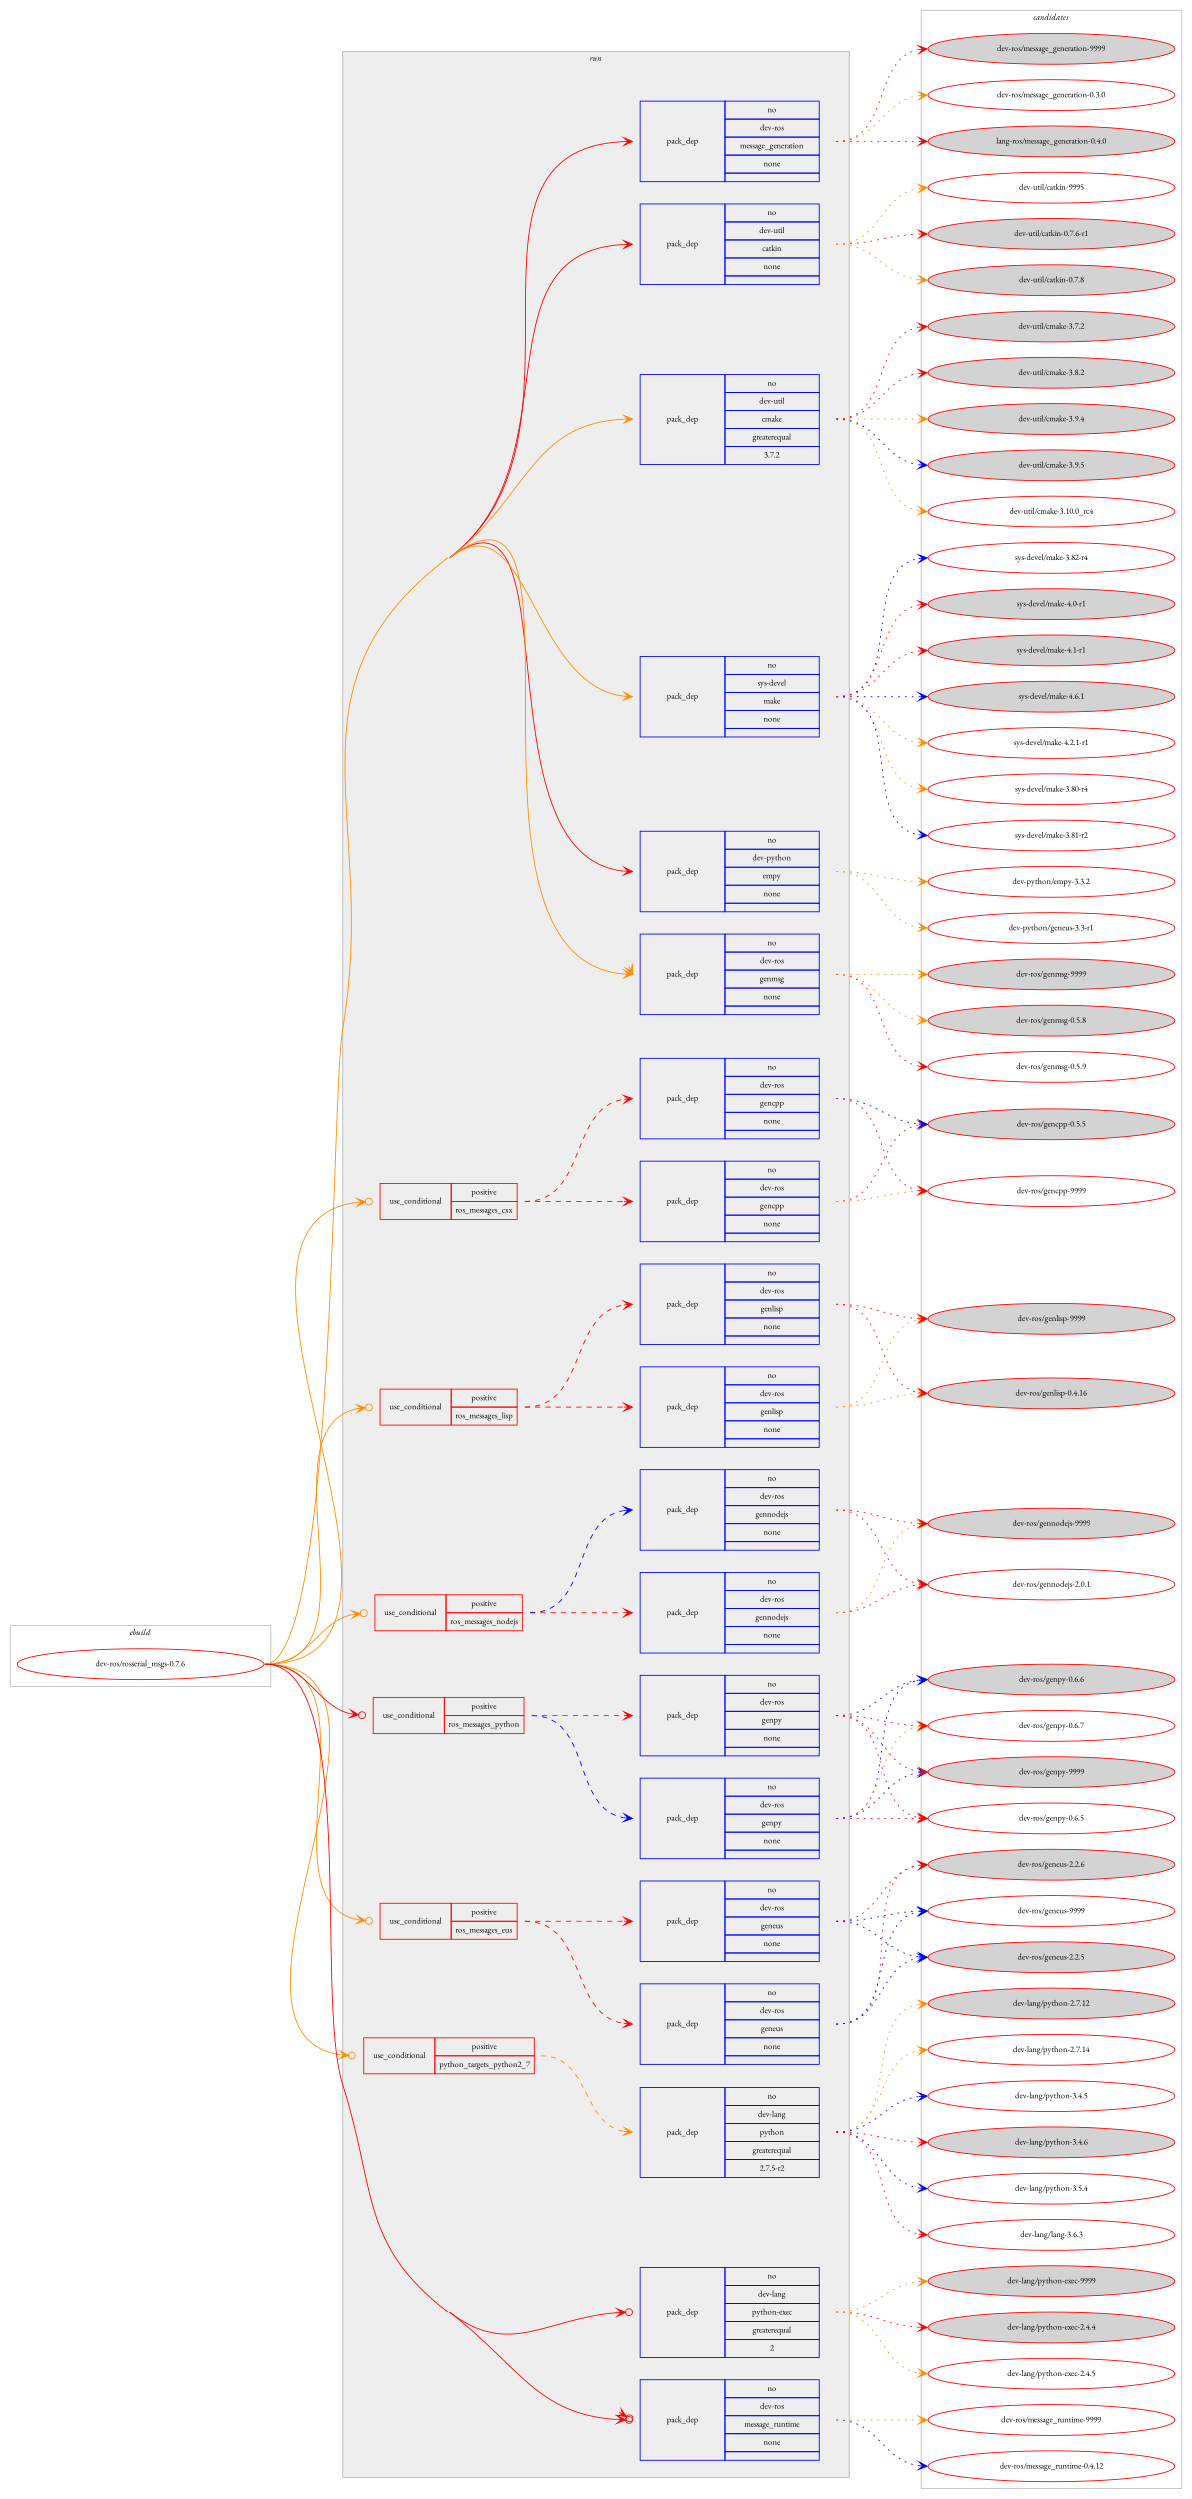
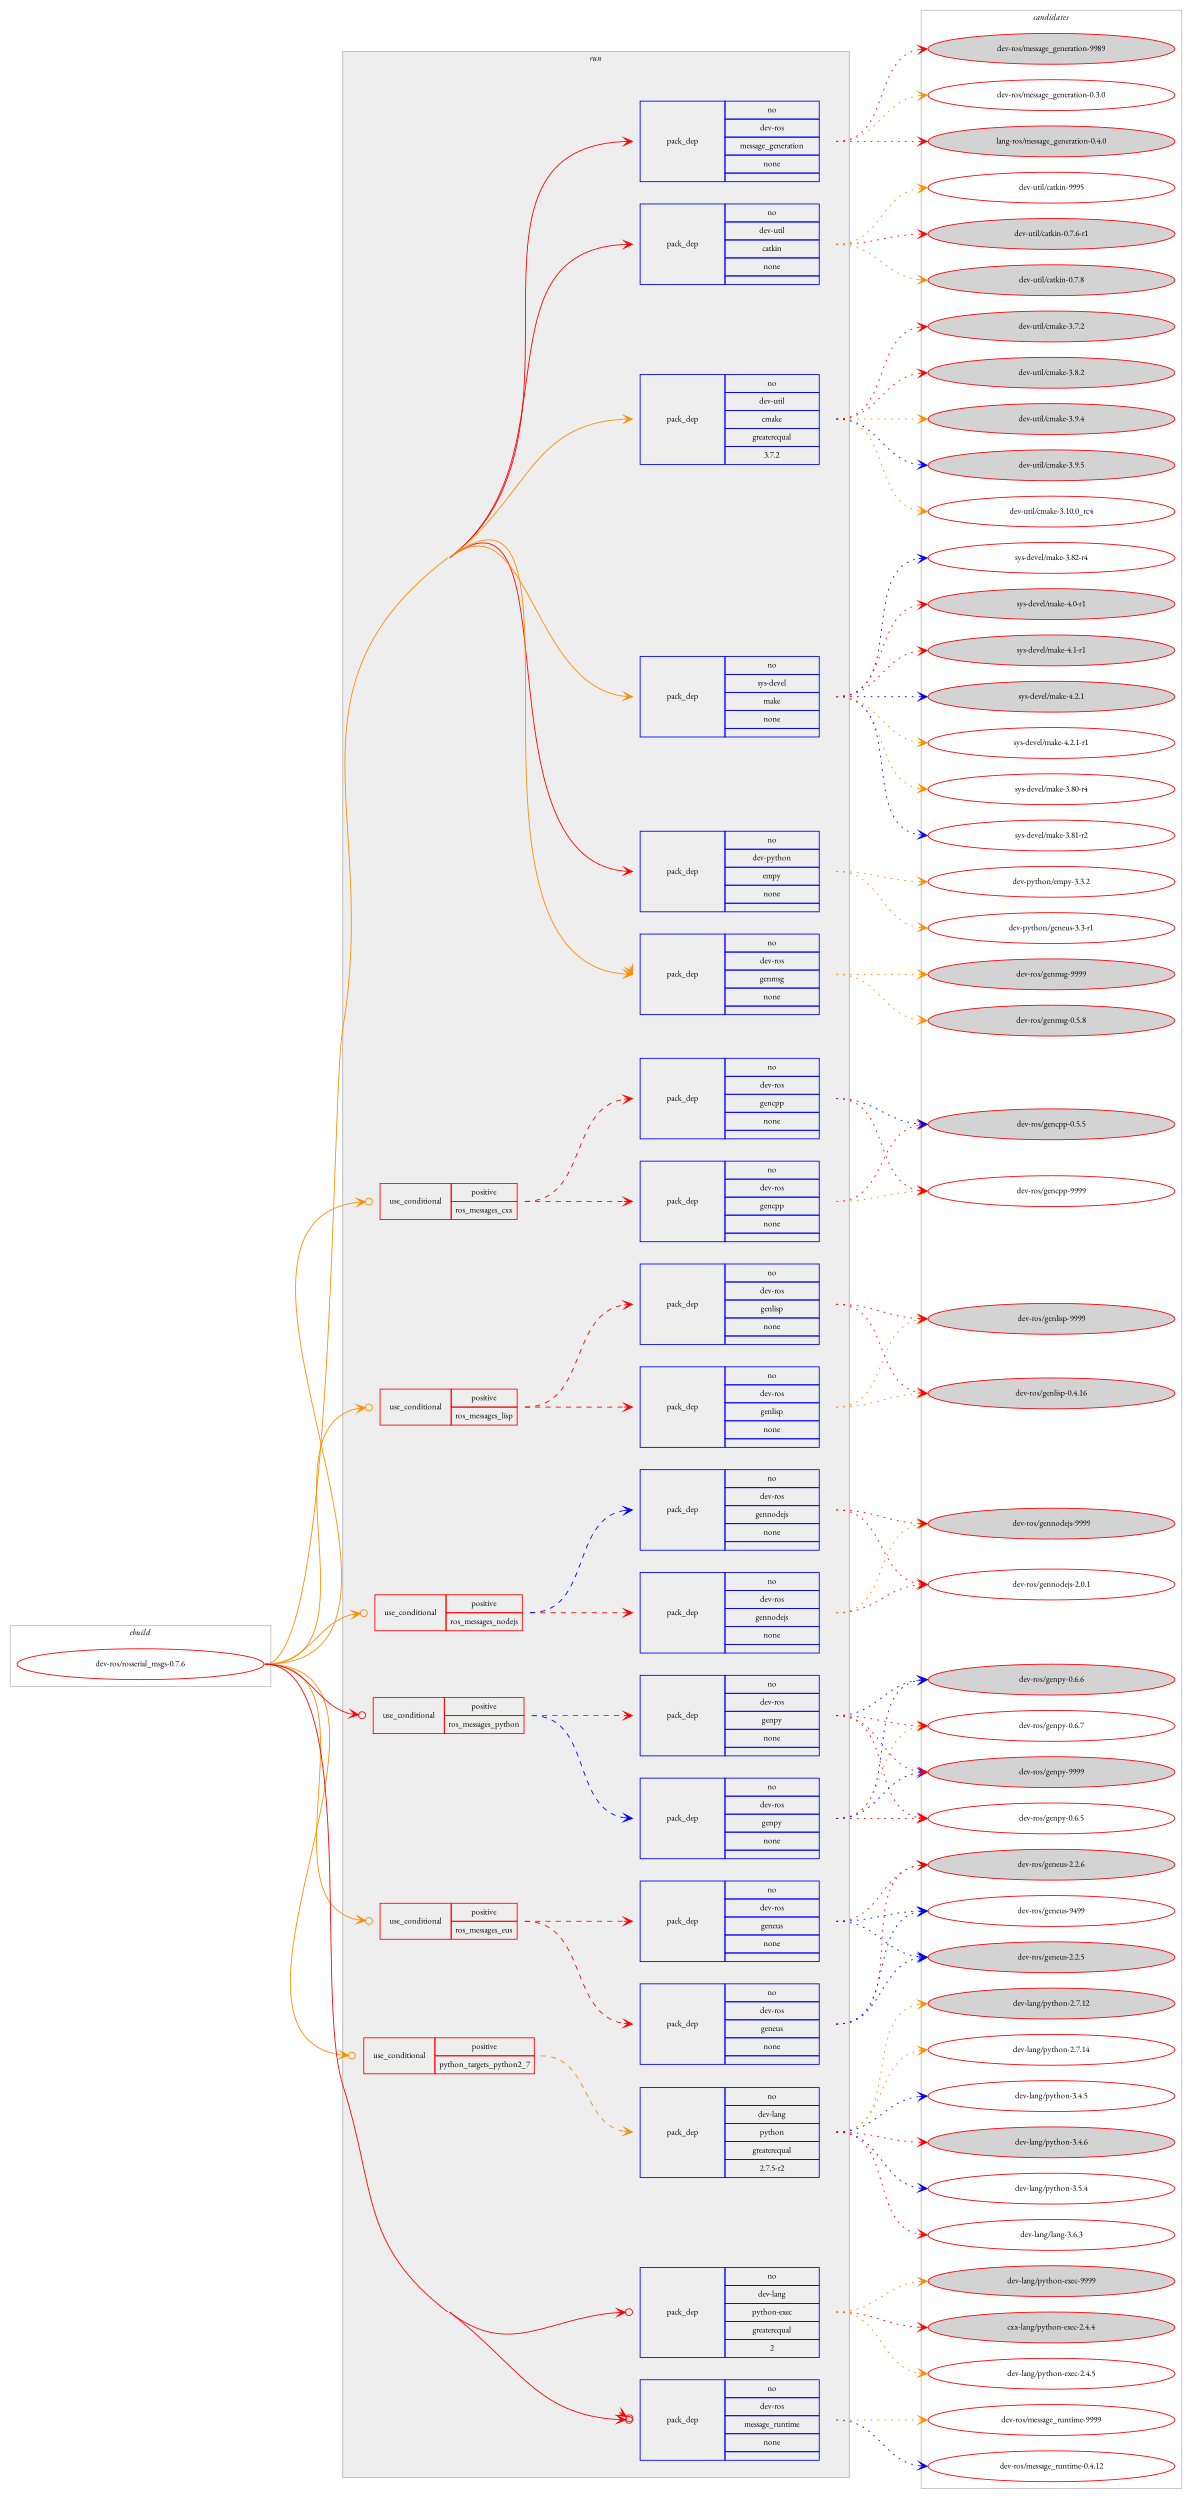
(1051, 49) -> (1051, 49)
(1051, 697) -> (1051, 697)
(1051, 1067) -> none
(1051, 1911) -> (1051, 1911)
(1051, 2327) -> (1051, 2327)
